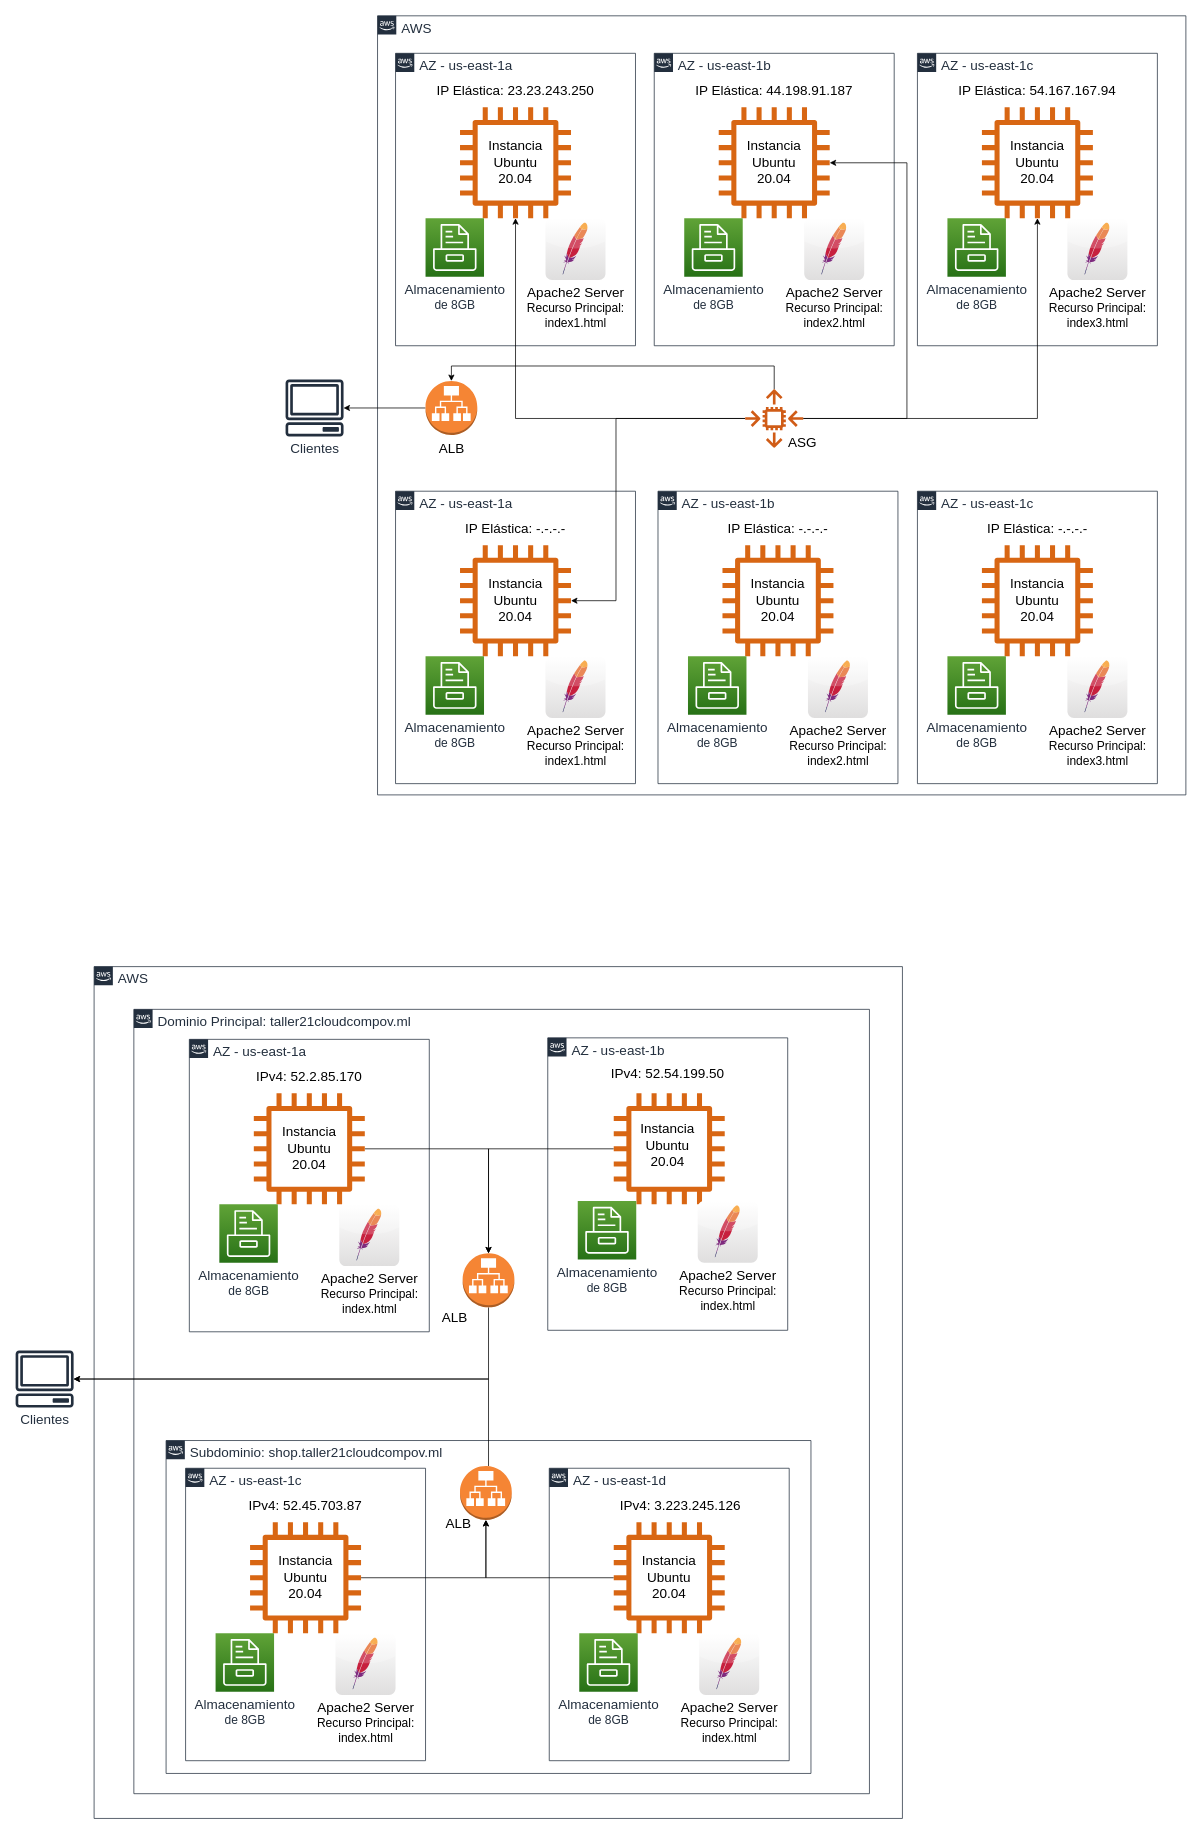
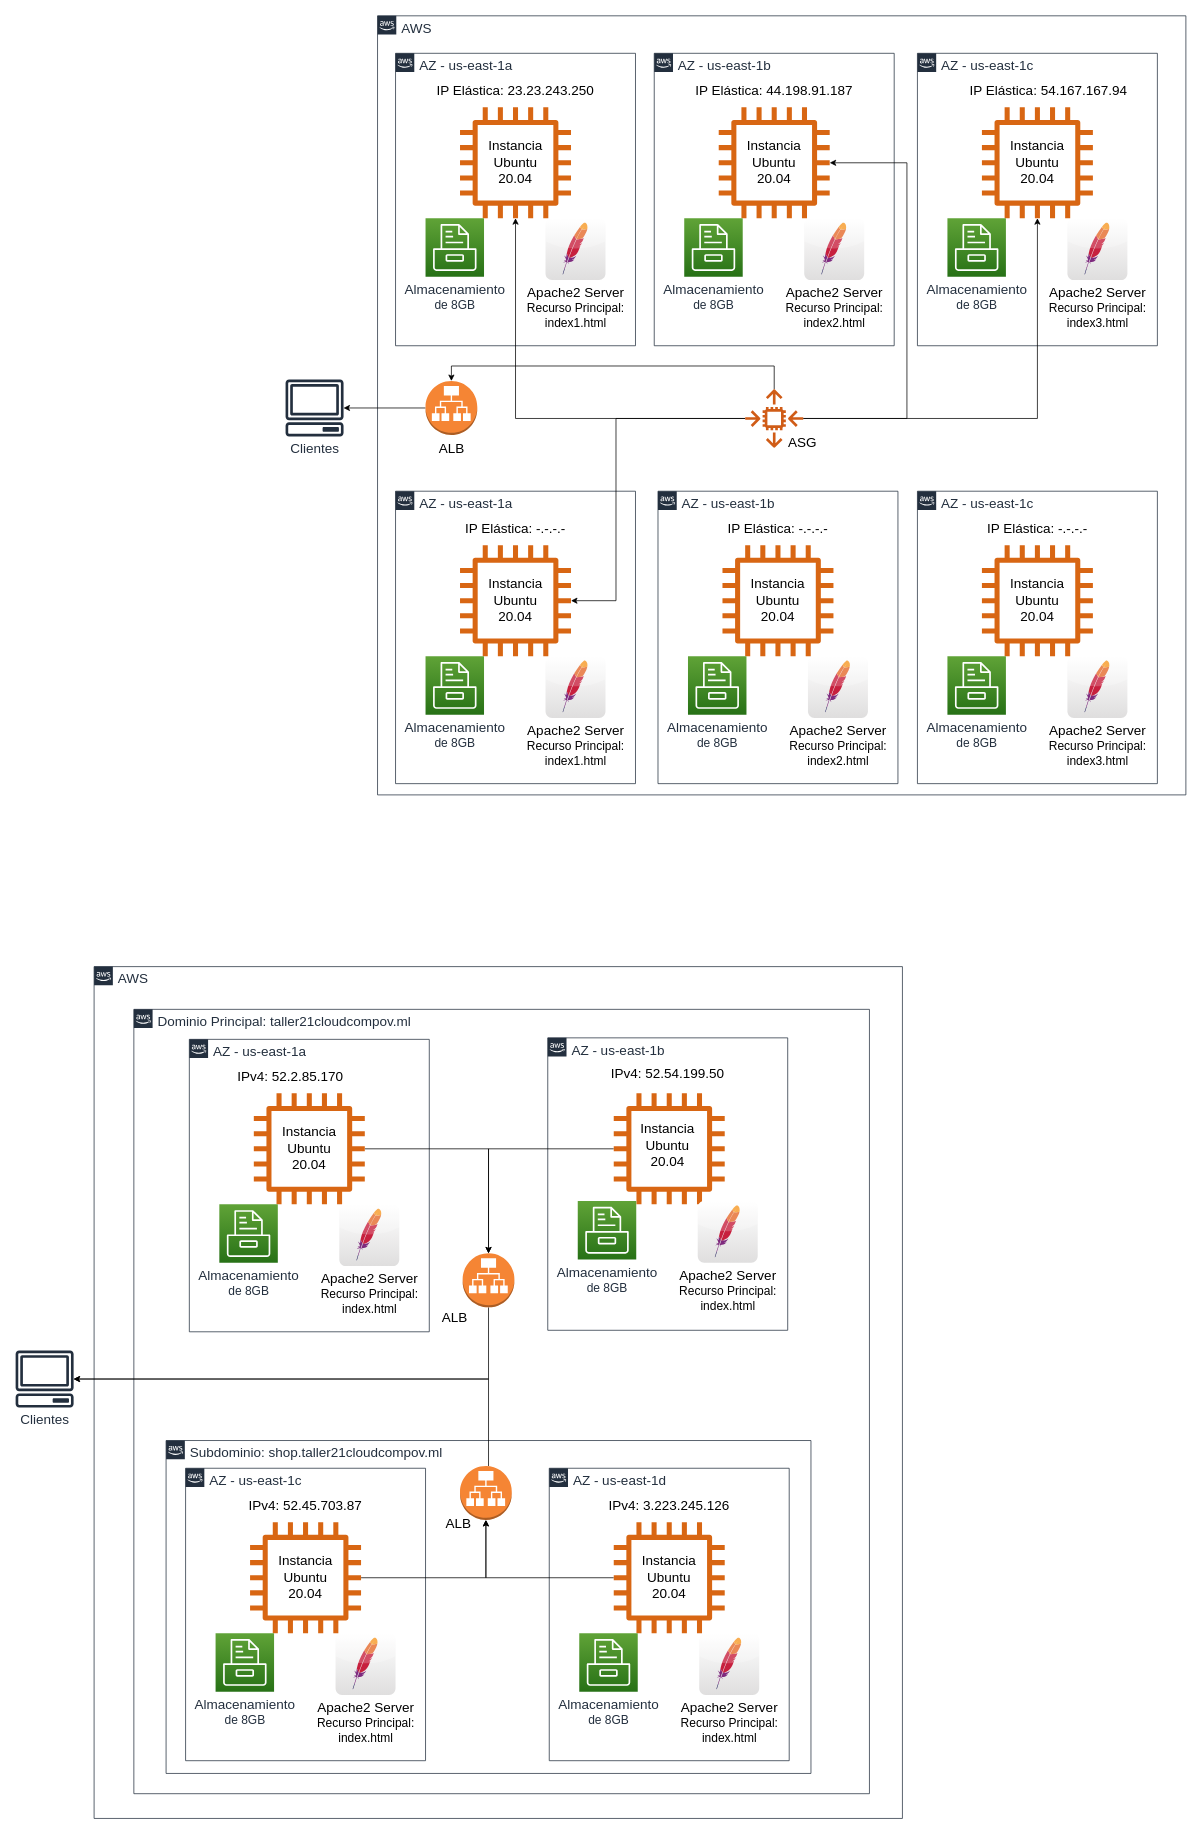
(1038, 90) -> (1049, 90)
(309, 1077) -> (291, 1077)
(681, 1506) -> (669, 1506)
